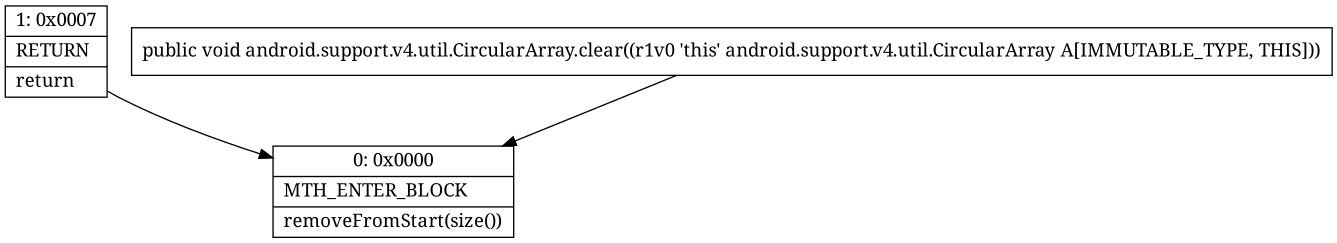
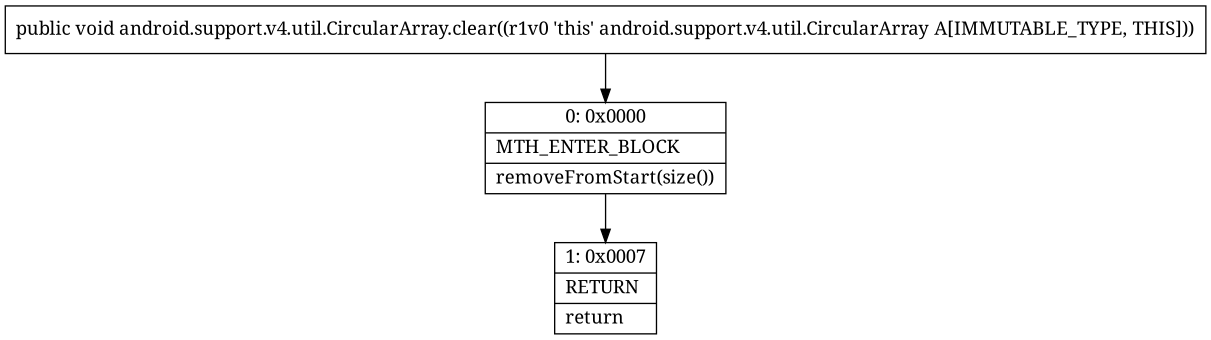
(182, 126) -> (606, 212)
